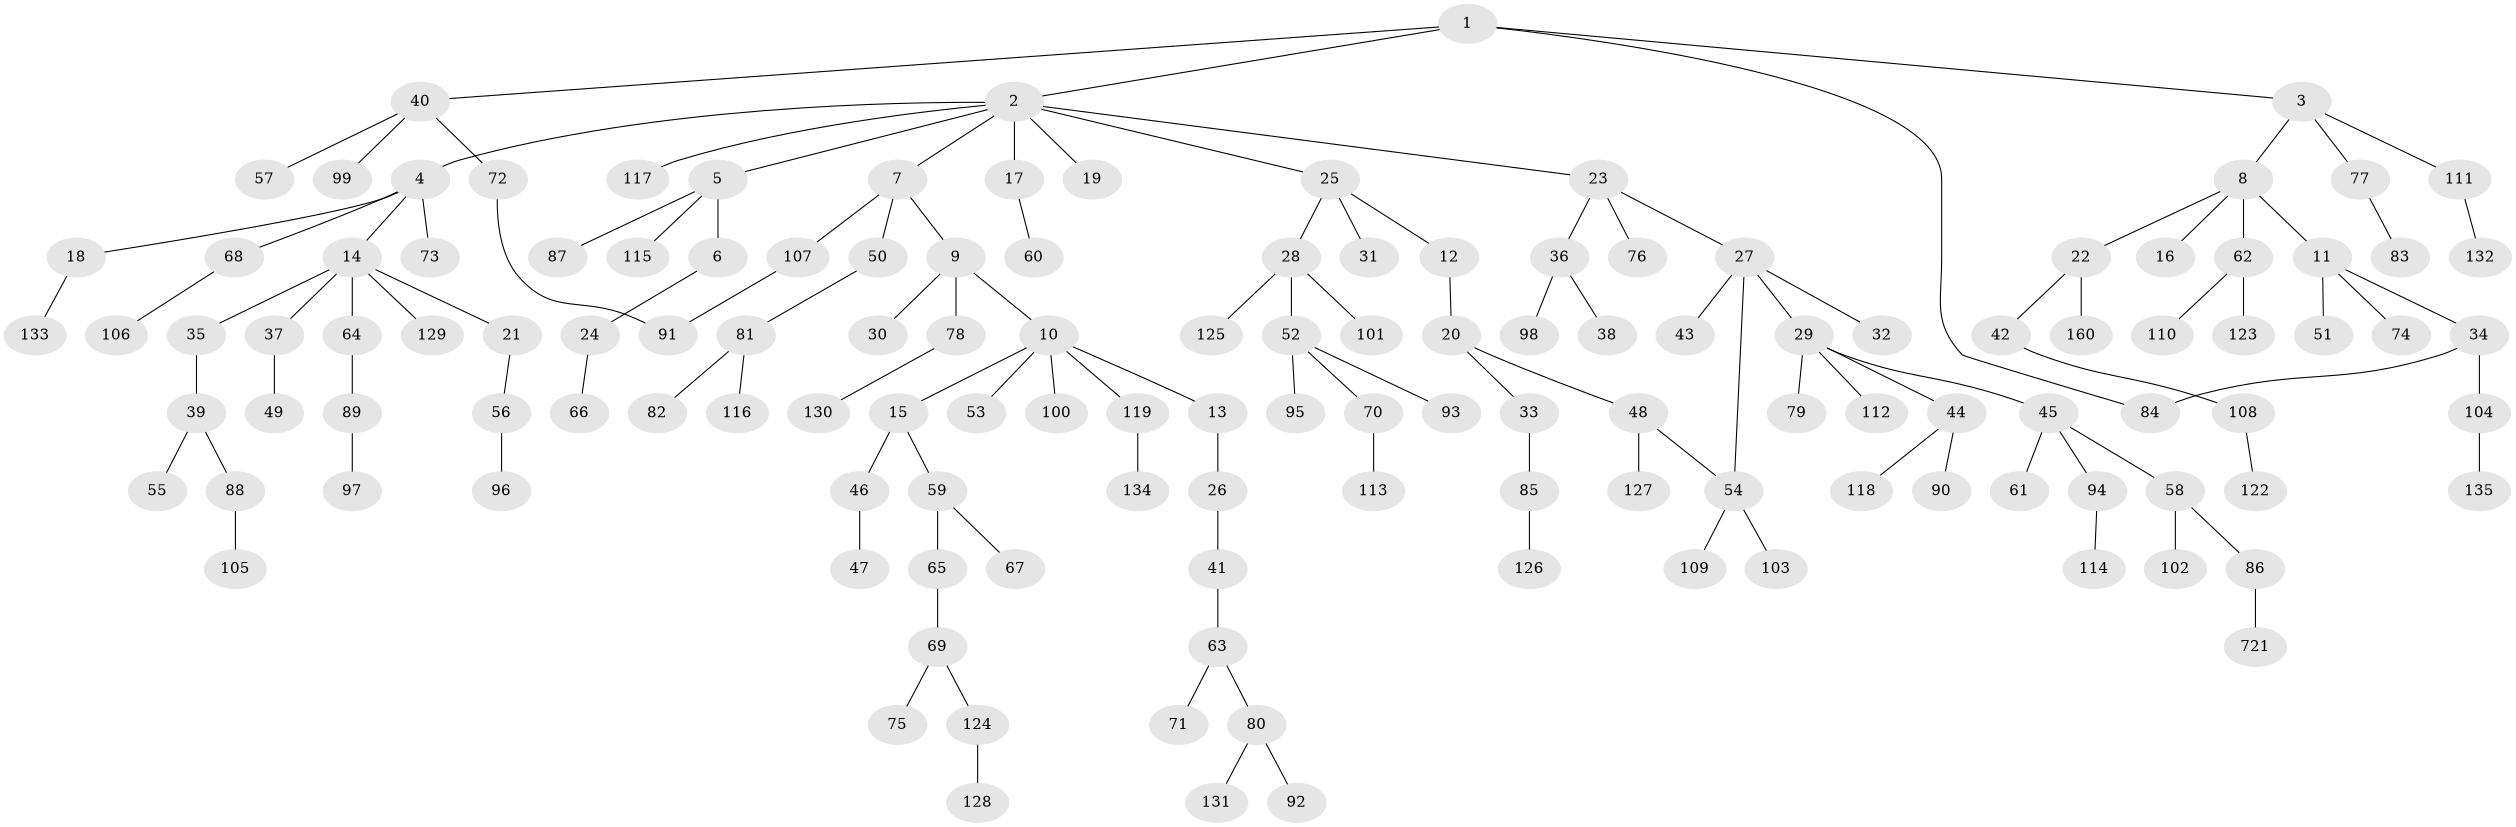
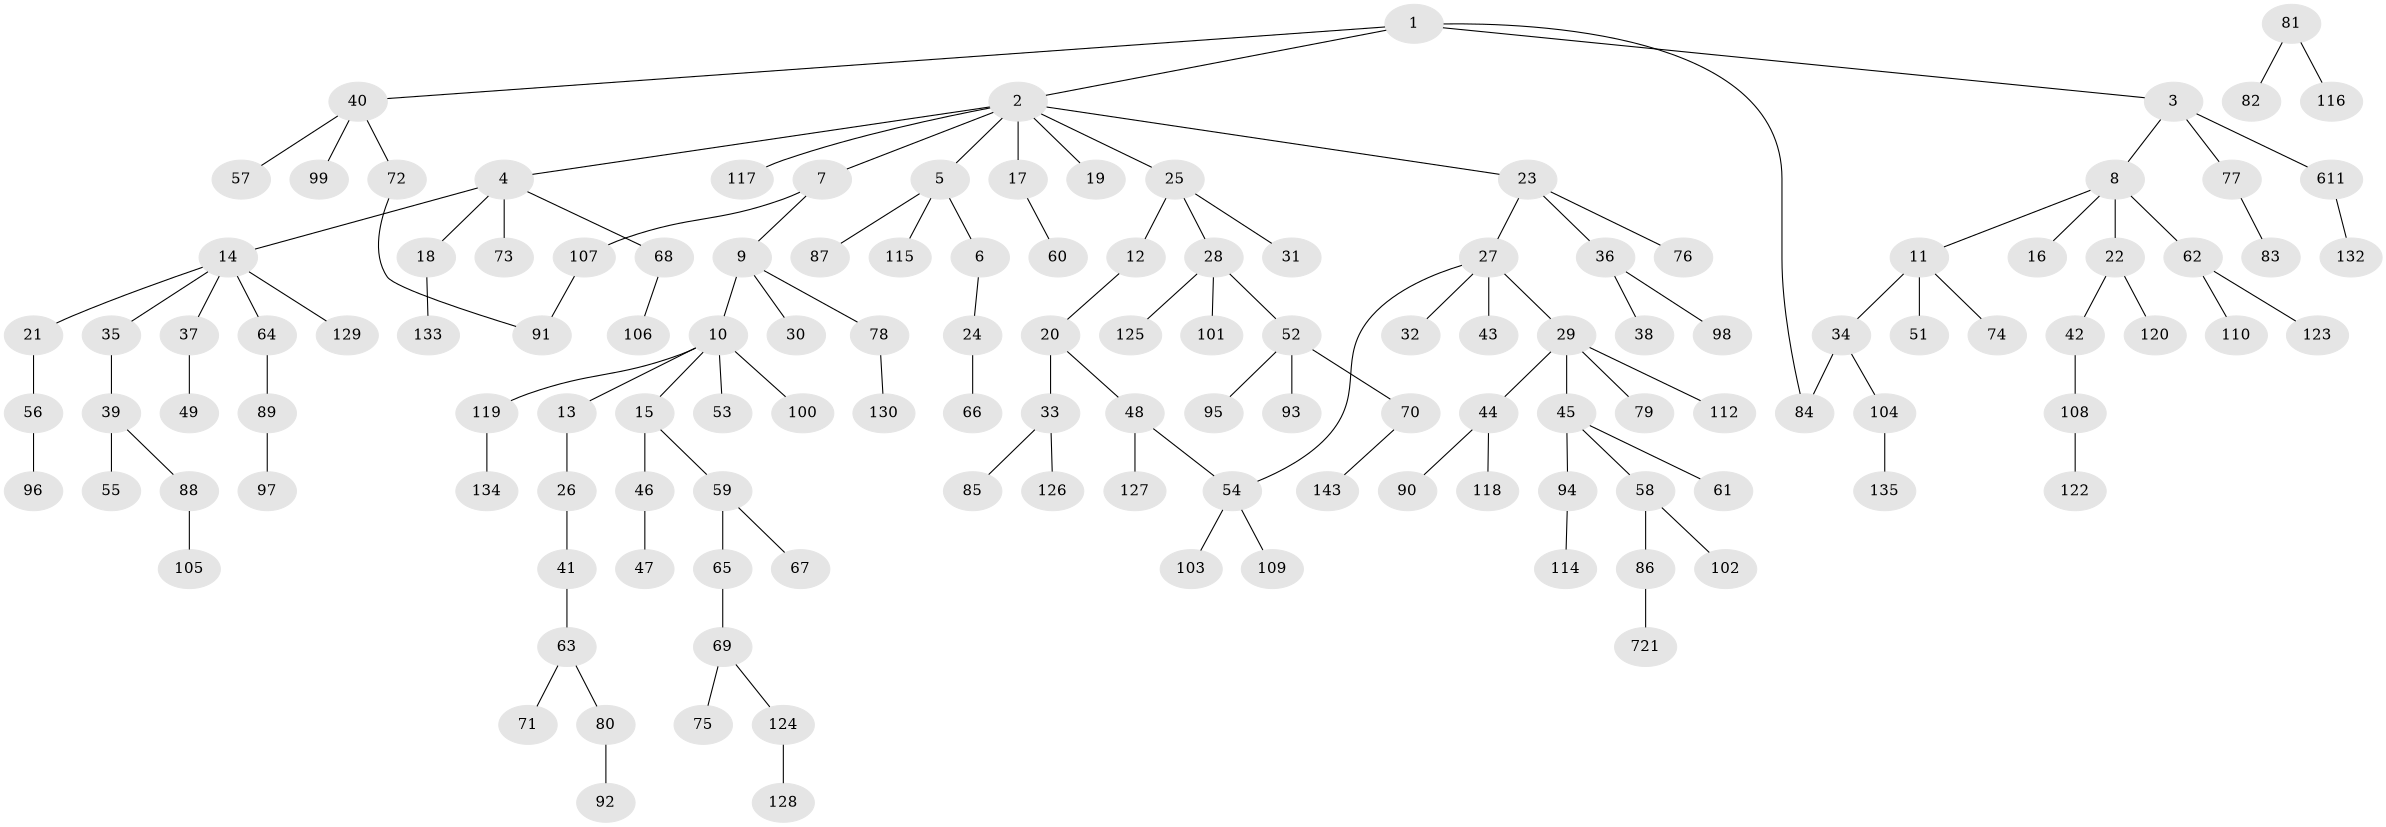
(2460, 180) -> (2332, 180)
(878, 258) -> none
(2081, 335) -> (2155, 335)
(1374, 491) -> (1328, 491)
(1529, 530) -> (1052, 452)
(1217, 803) -> none
